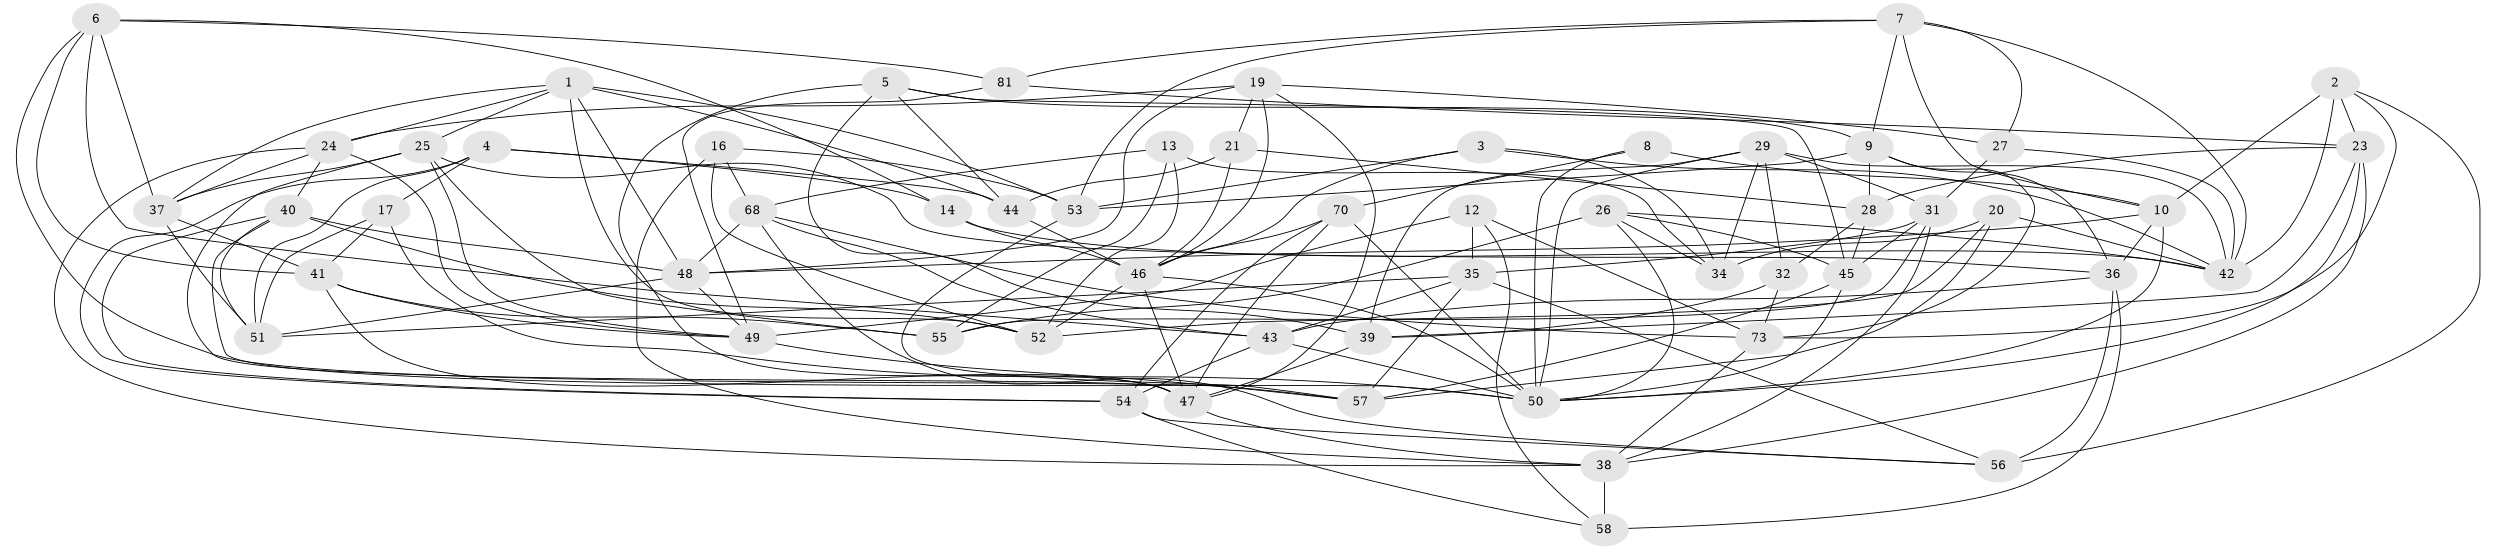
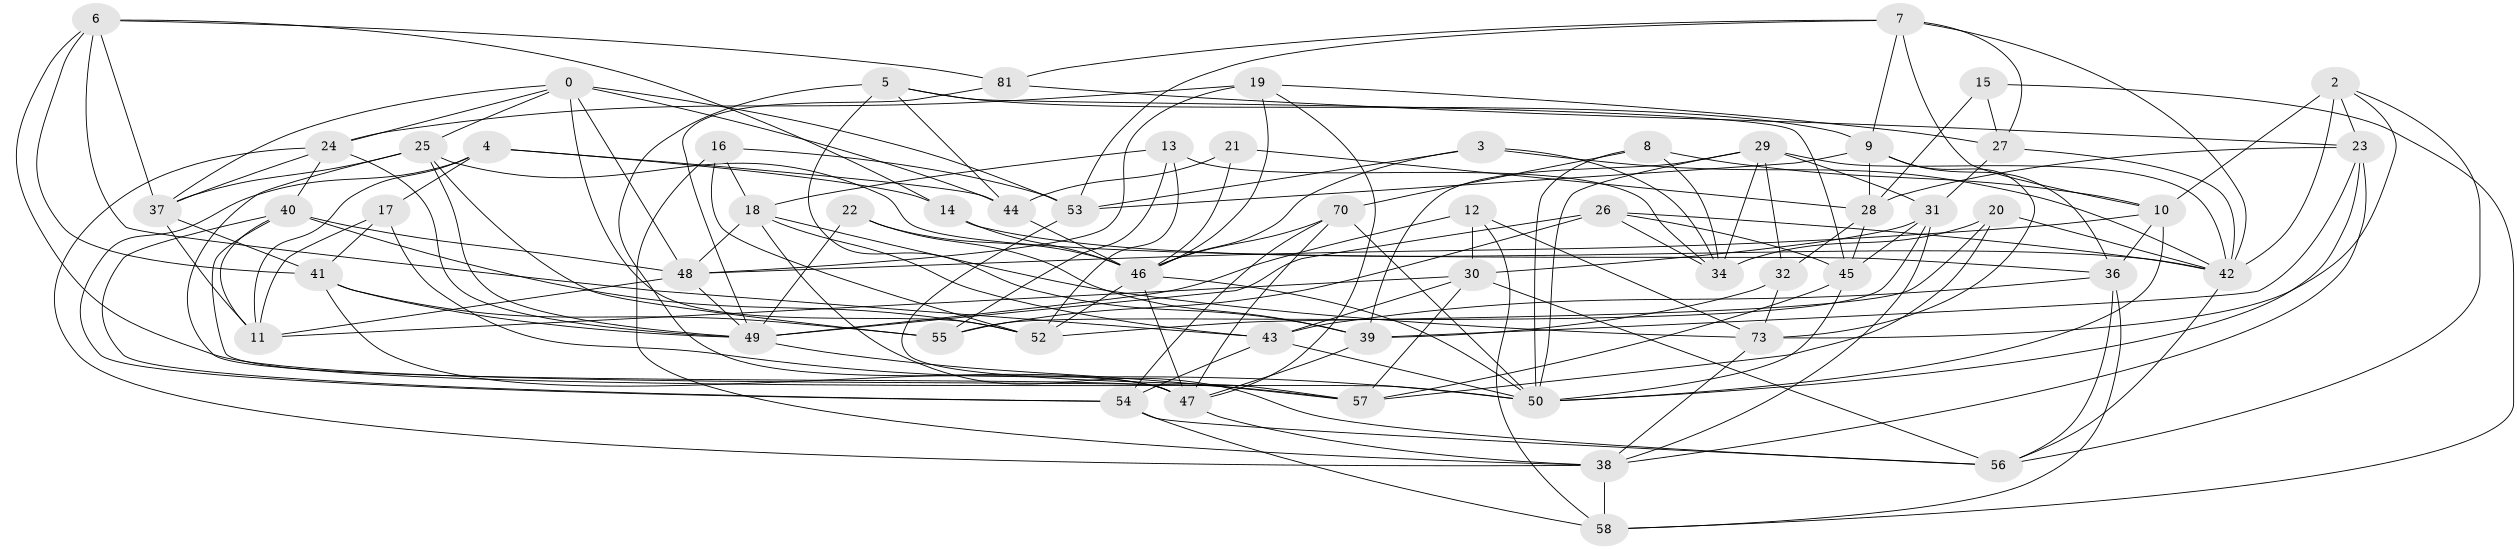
(569, 83) -> (569, 83)
none -> (1984, 83)
(1246, 115) -> none
none -> (1702, 202)
(753, 211) -> (753, 211)
none -> (850, 211)
(1472, 275) -> (1472, 275)
(258, 338) -> (258, 338)
(1666, 352) -> (1262, 279)
none -> (2131, 389)
